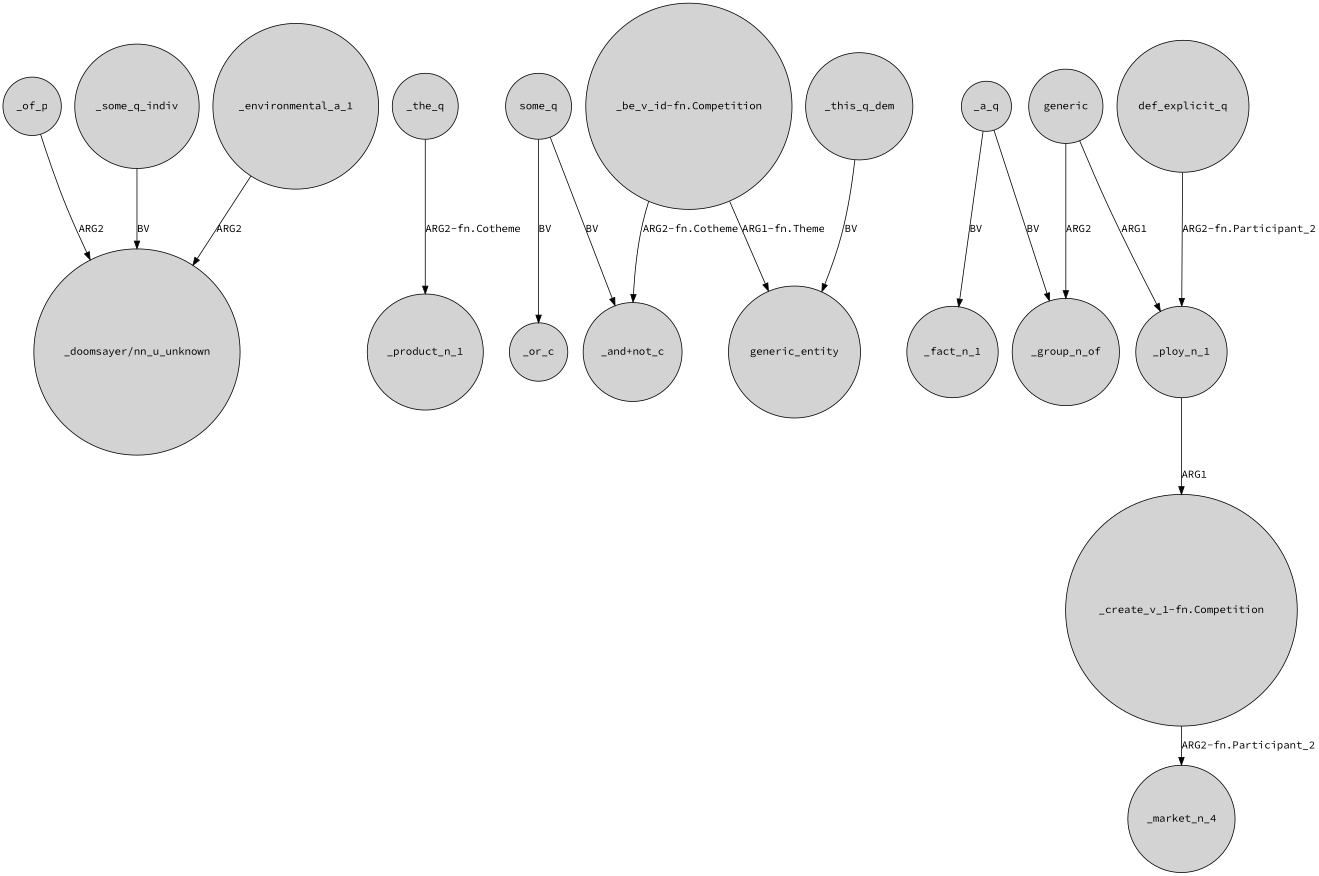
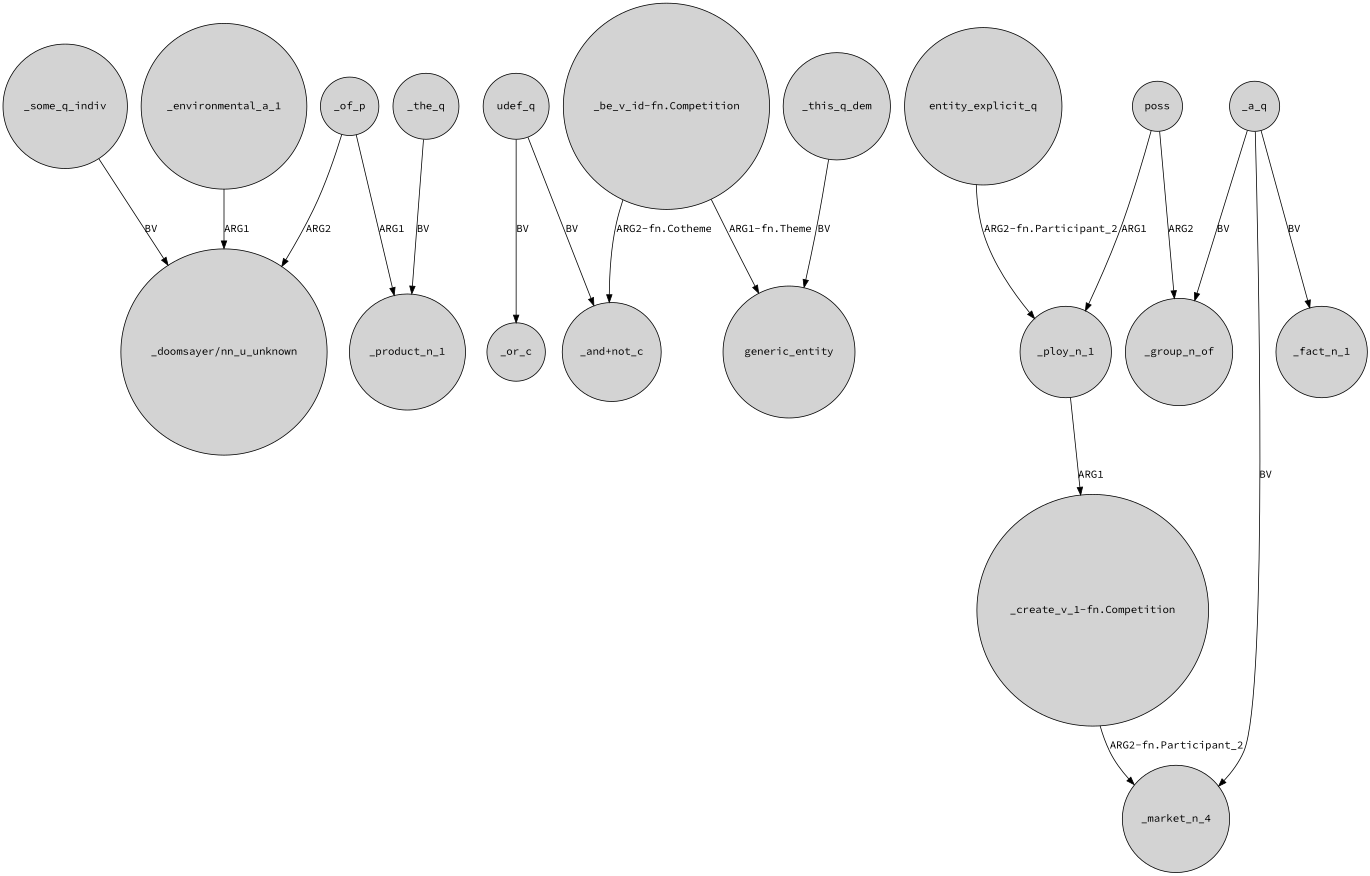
(539, 106) -> (516, 106)
(1066, 106) -> (1157, 106)
(1183, 106) -> (983, 106)
none -> (374, 211)
(229, 229) -> (237, 229)
(473, 229) -> (423, 229)
none -> (1260, 460)
